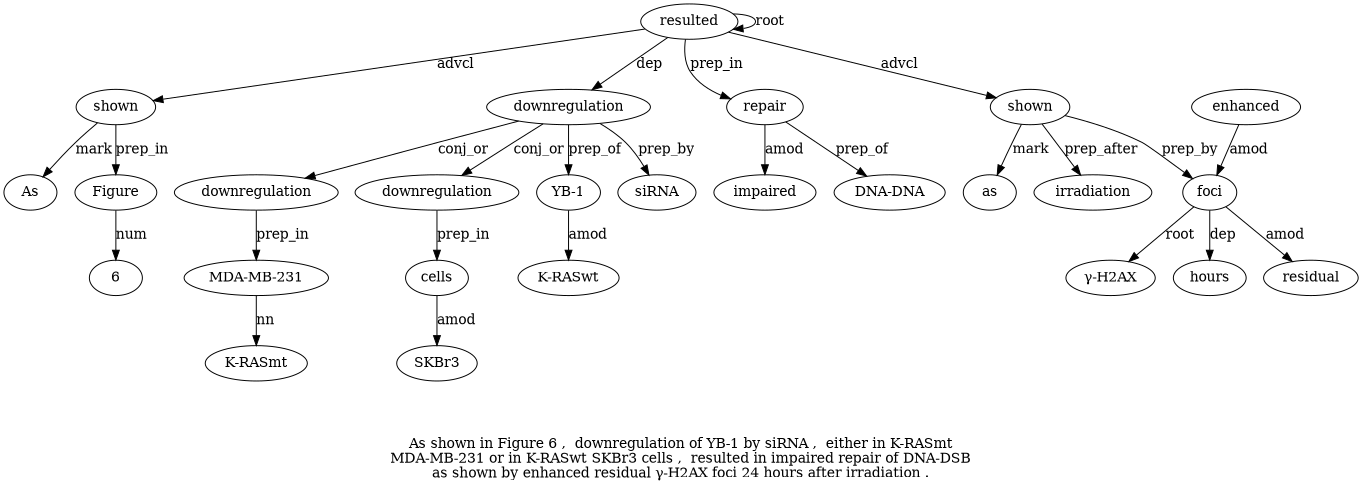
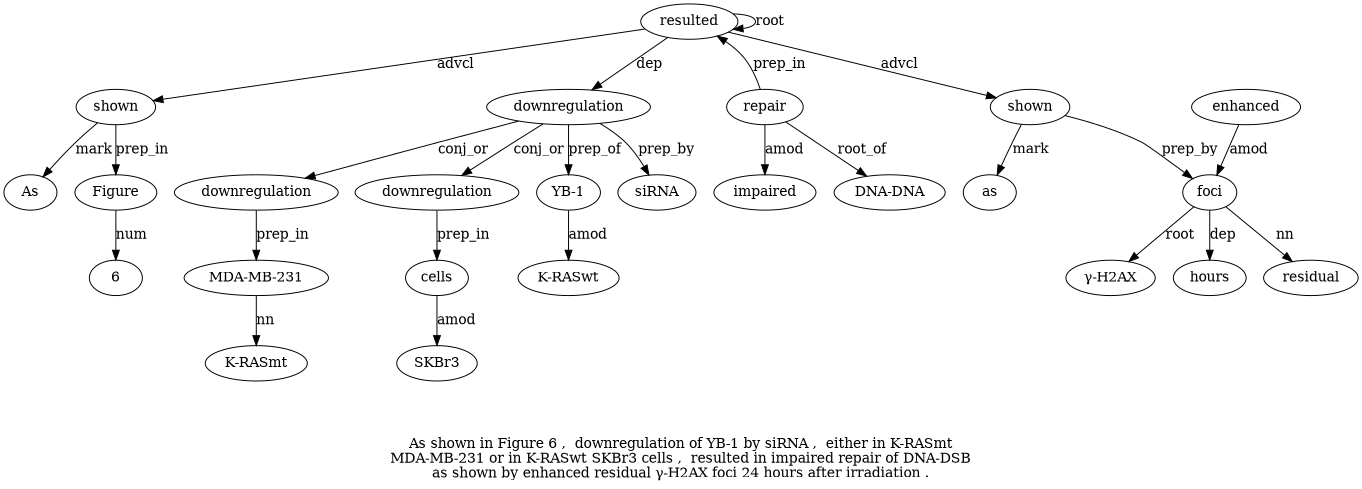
(692, 74) -> (747, 62)
(862, 150) -> (862, 150)
(1093, 192) -> none
(1285, 235) -> (1285, 235)
